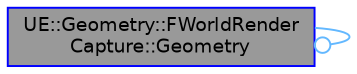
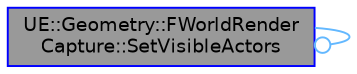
(161, 37) -> (161, 37)
